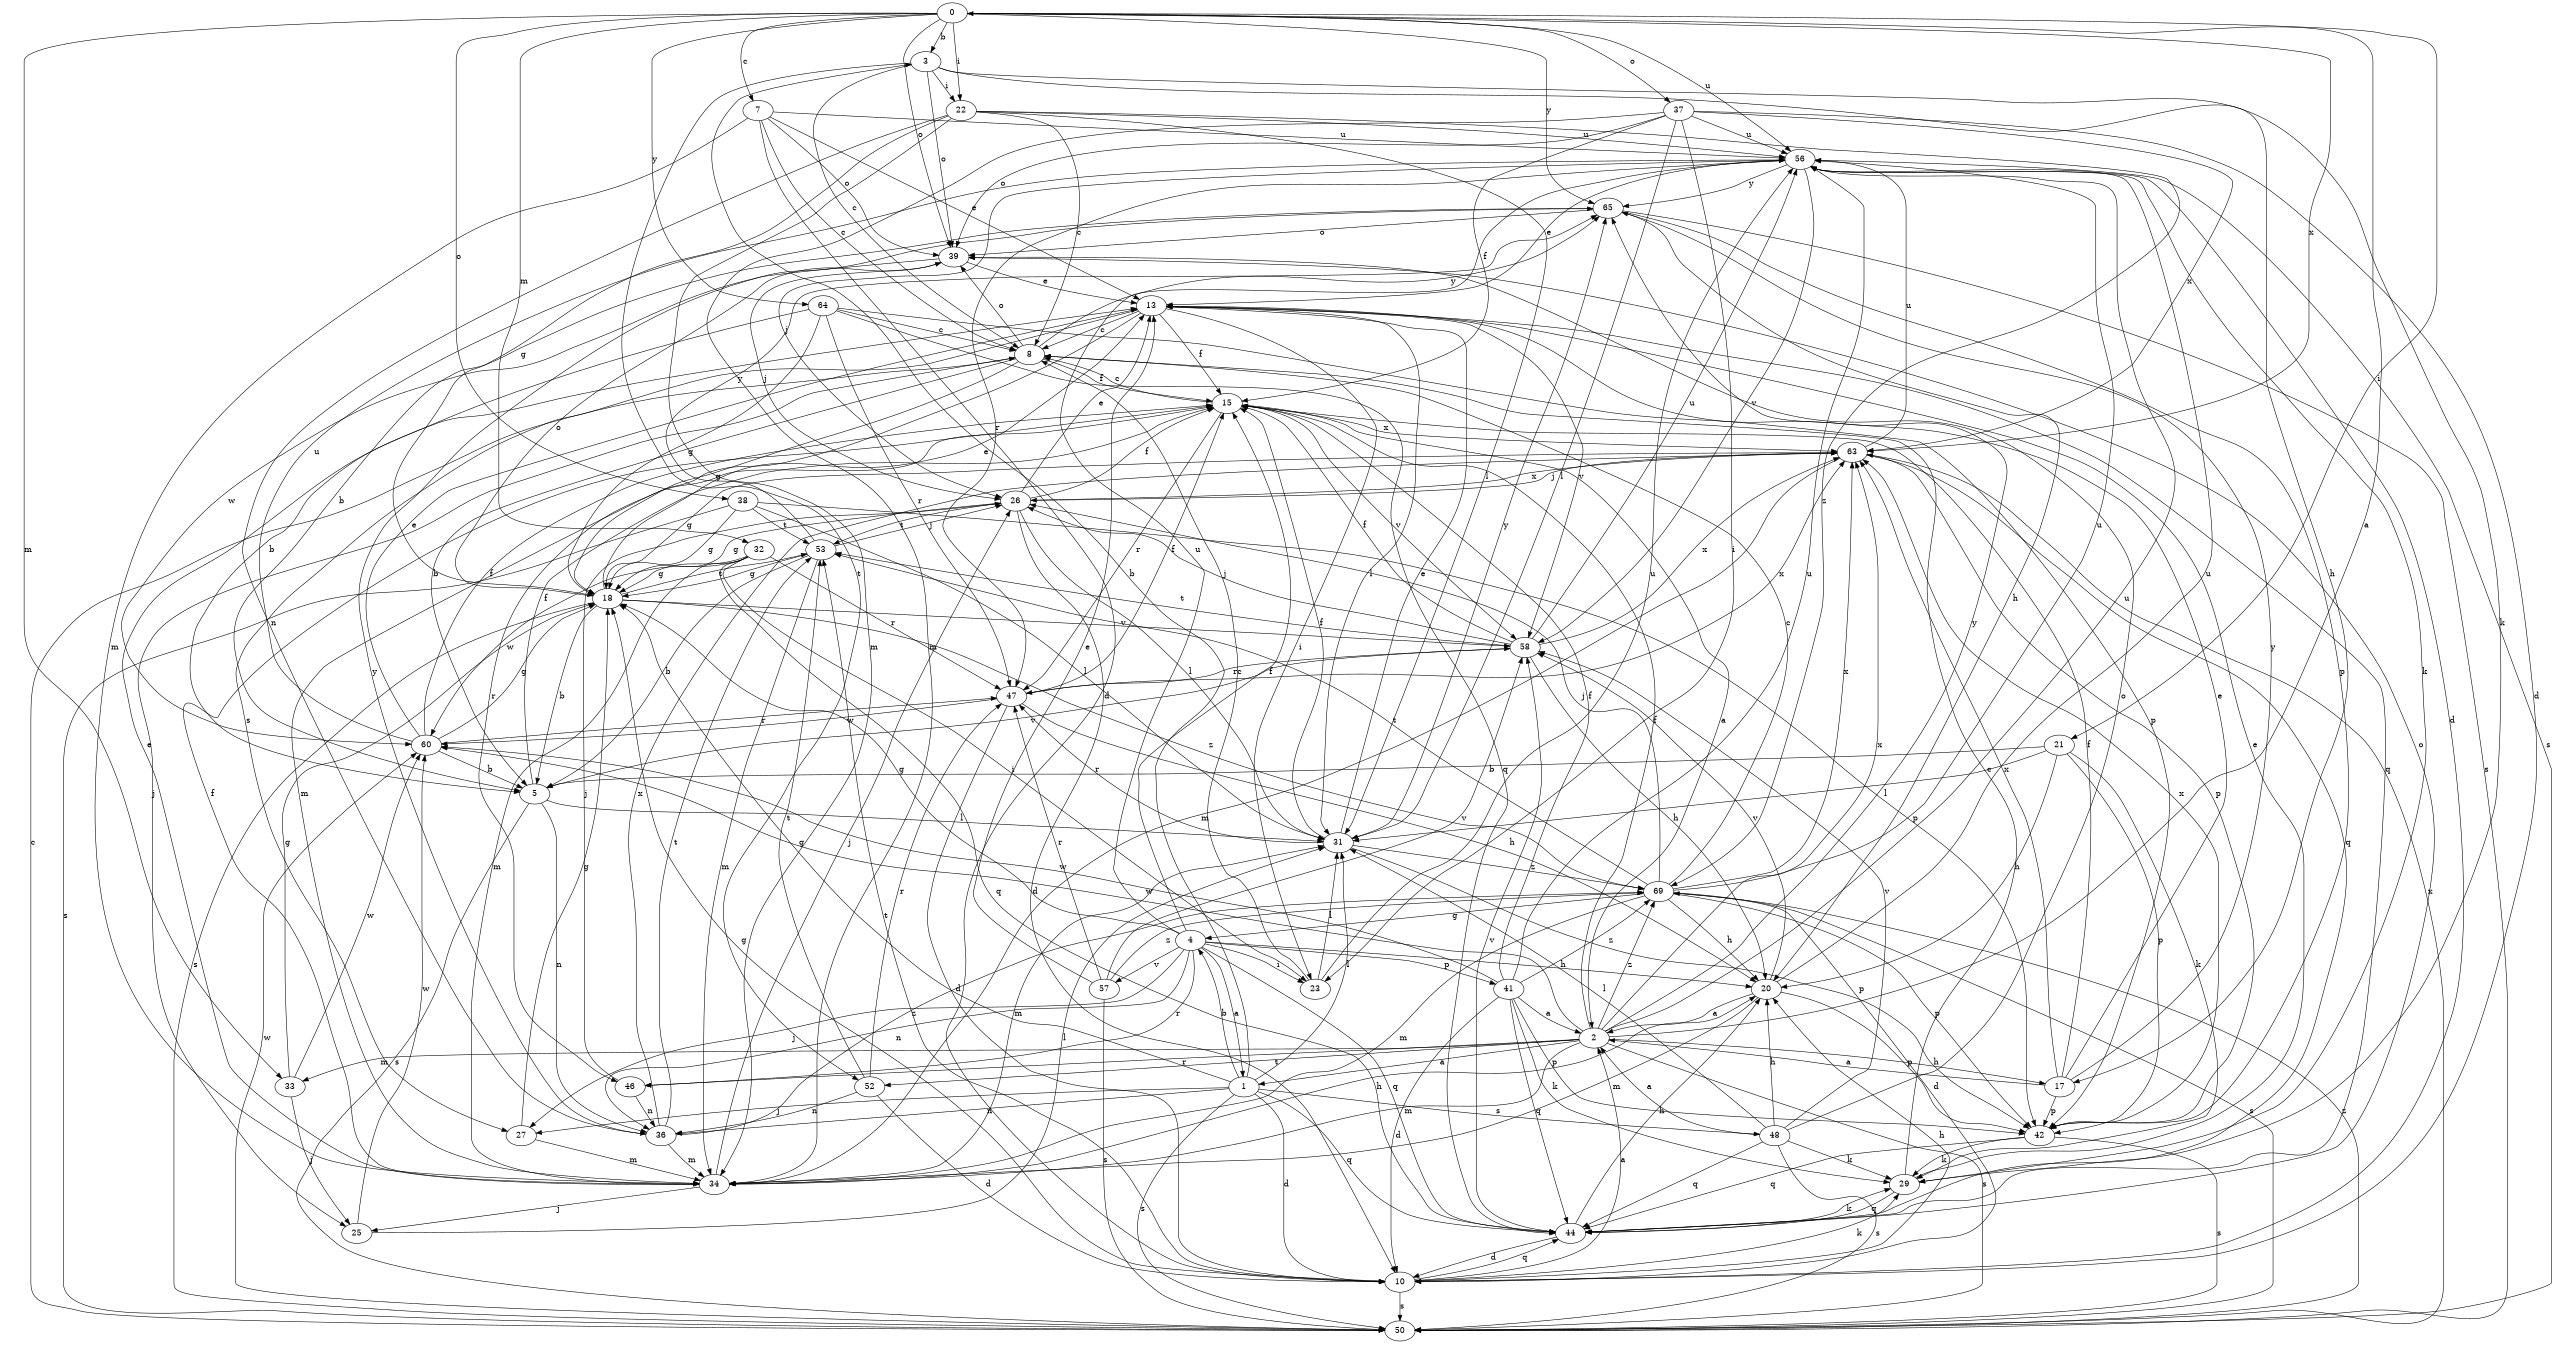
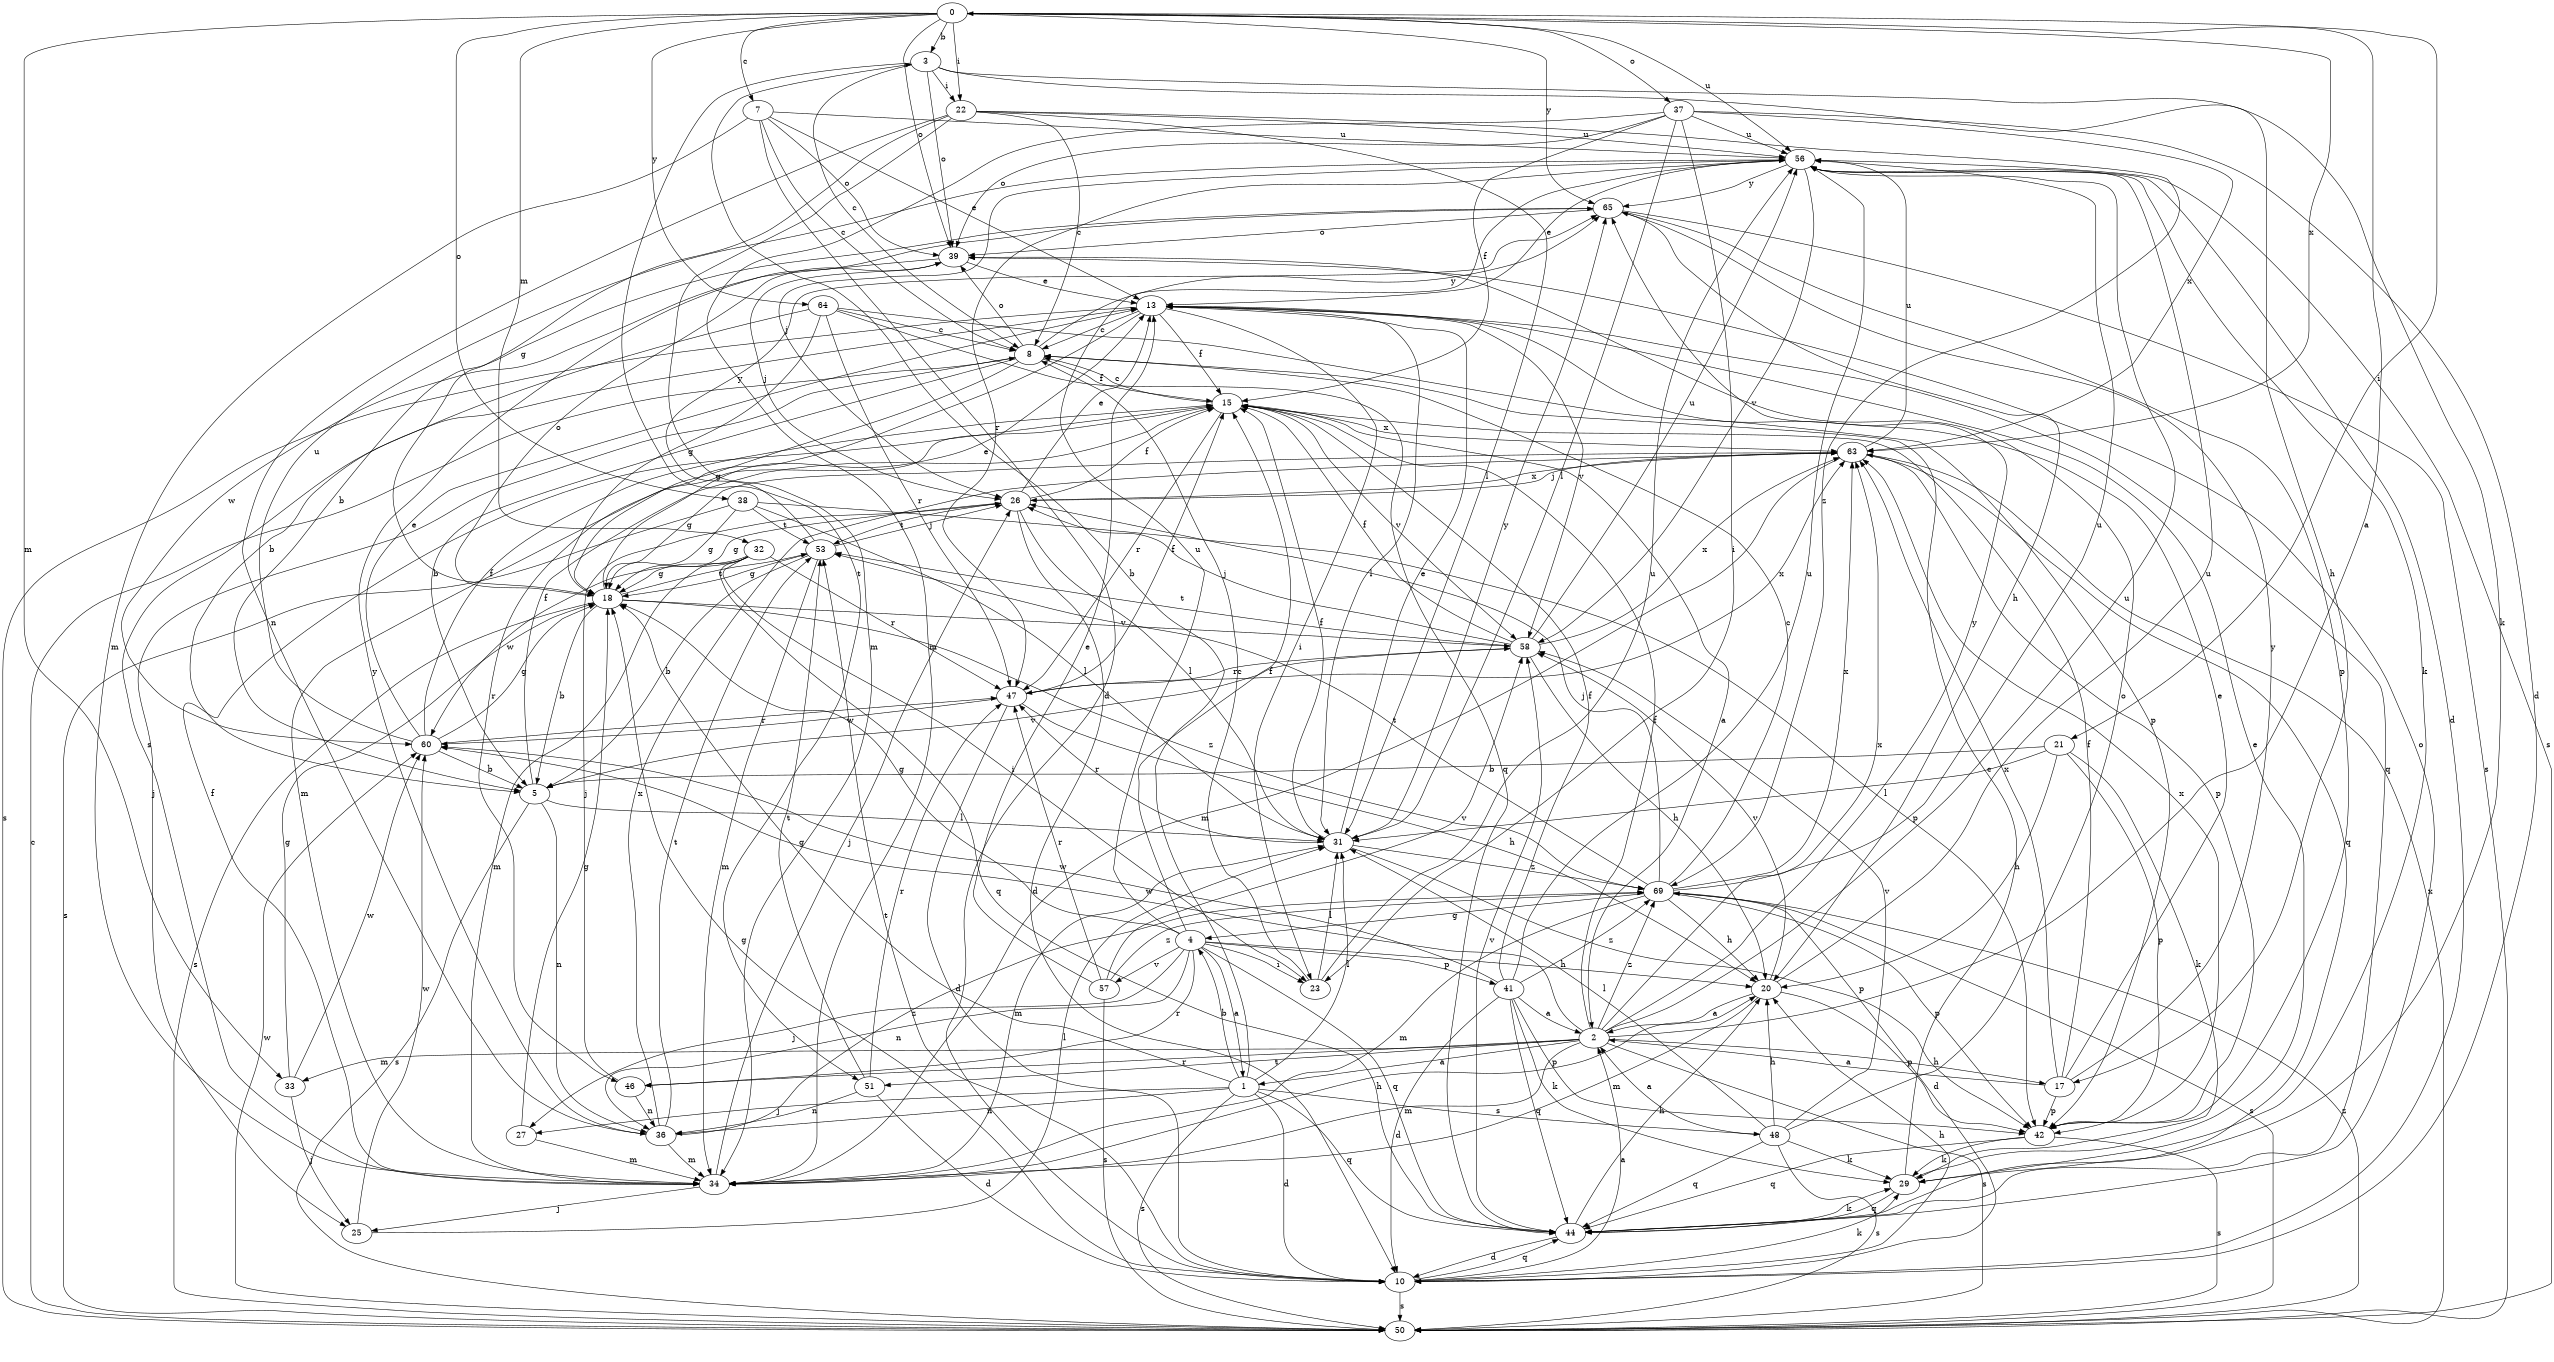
(391, 511) -> (3, 1048)
(150, 745) -> (150, 745)
(870, 1087) -> (870, 1087)
